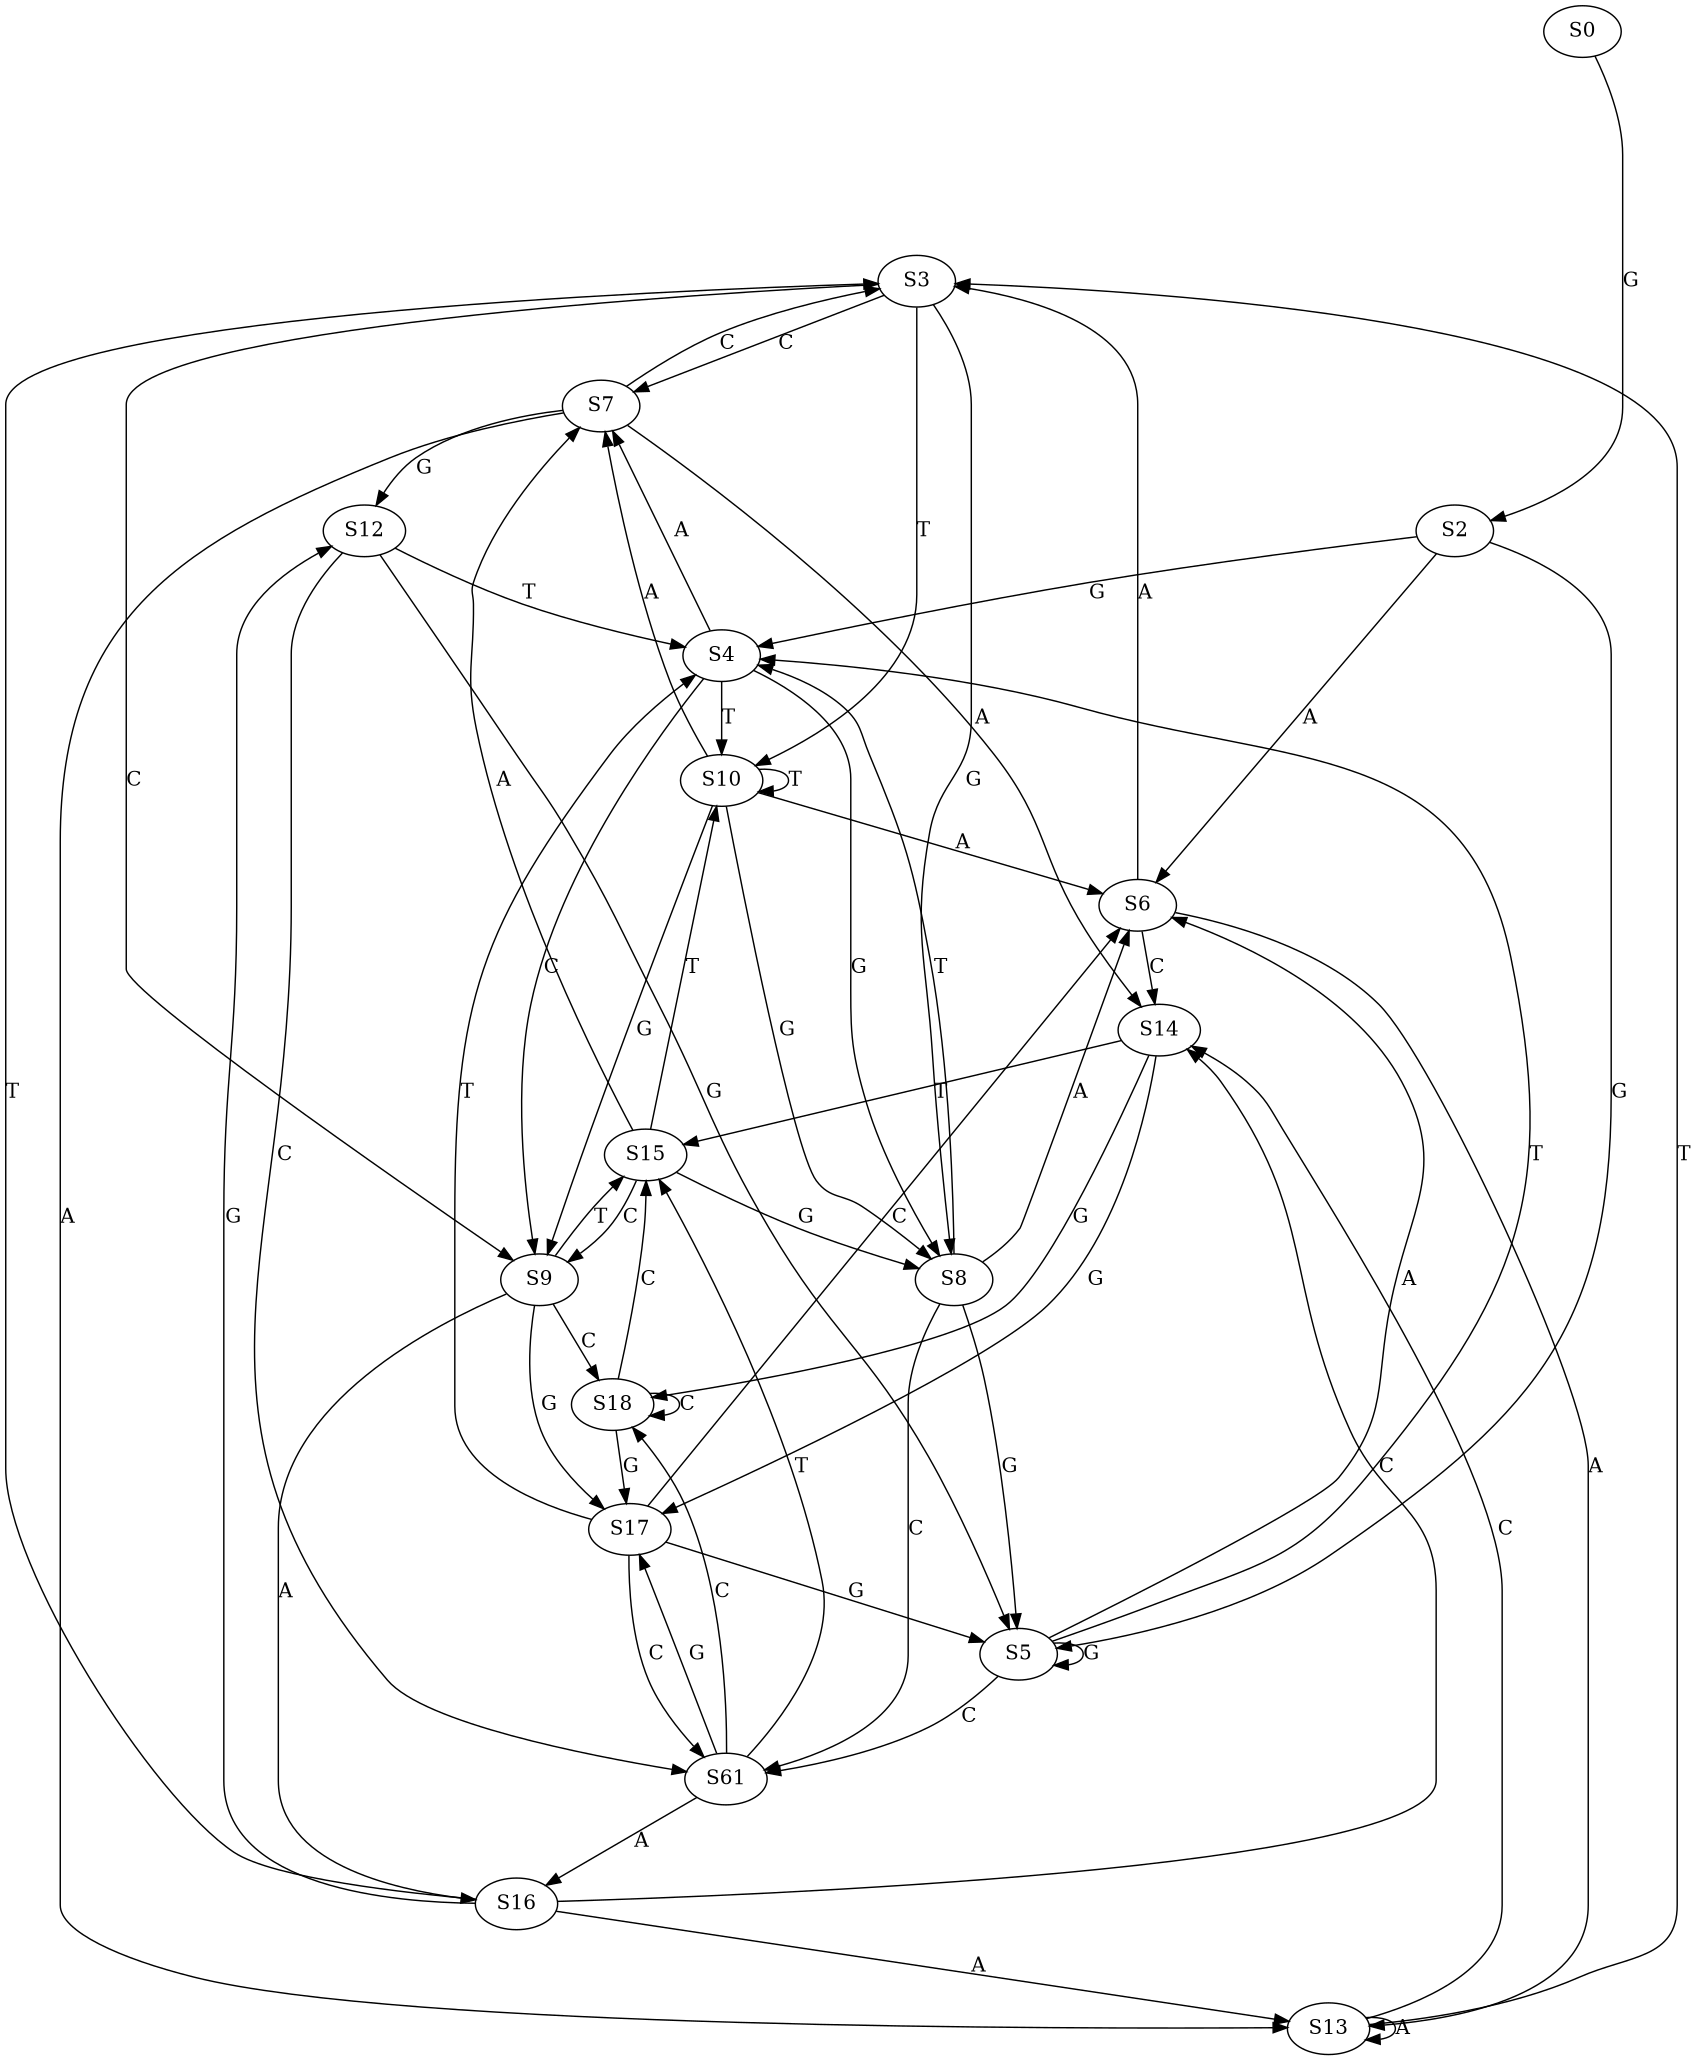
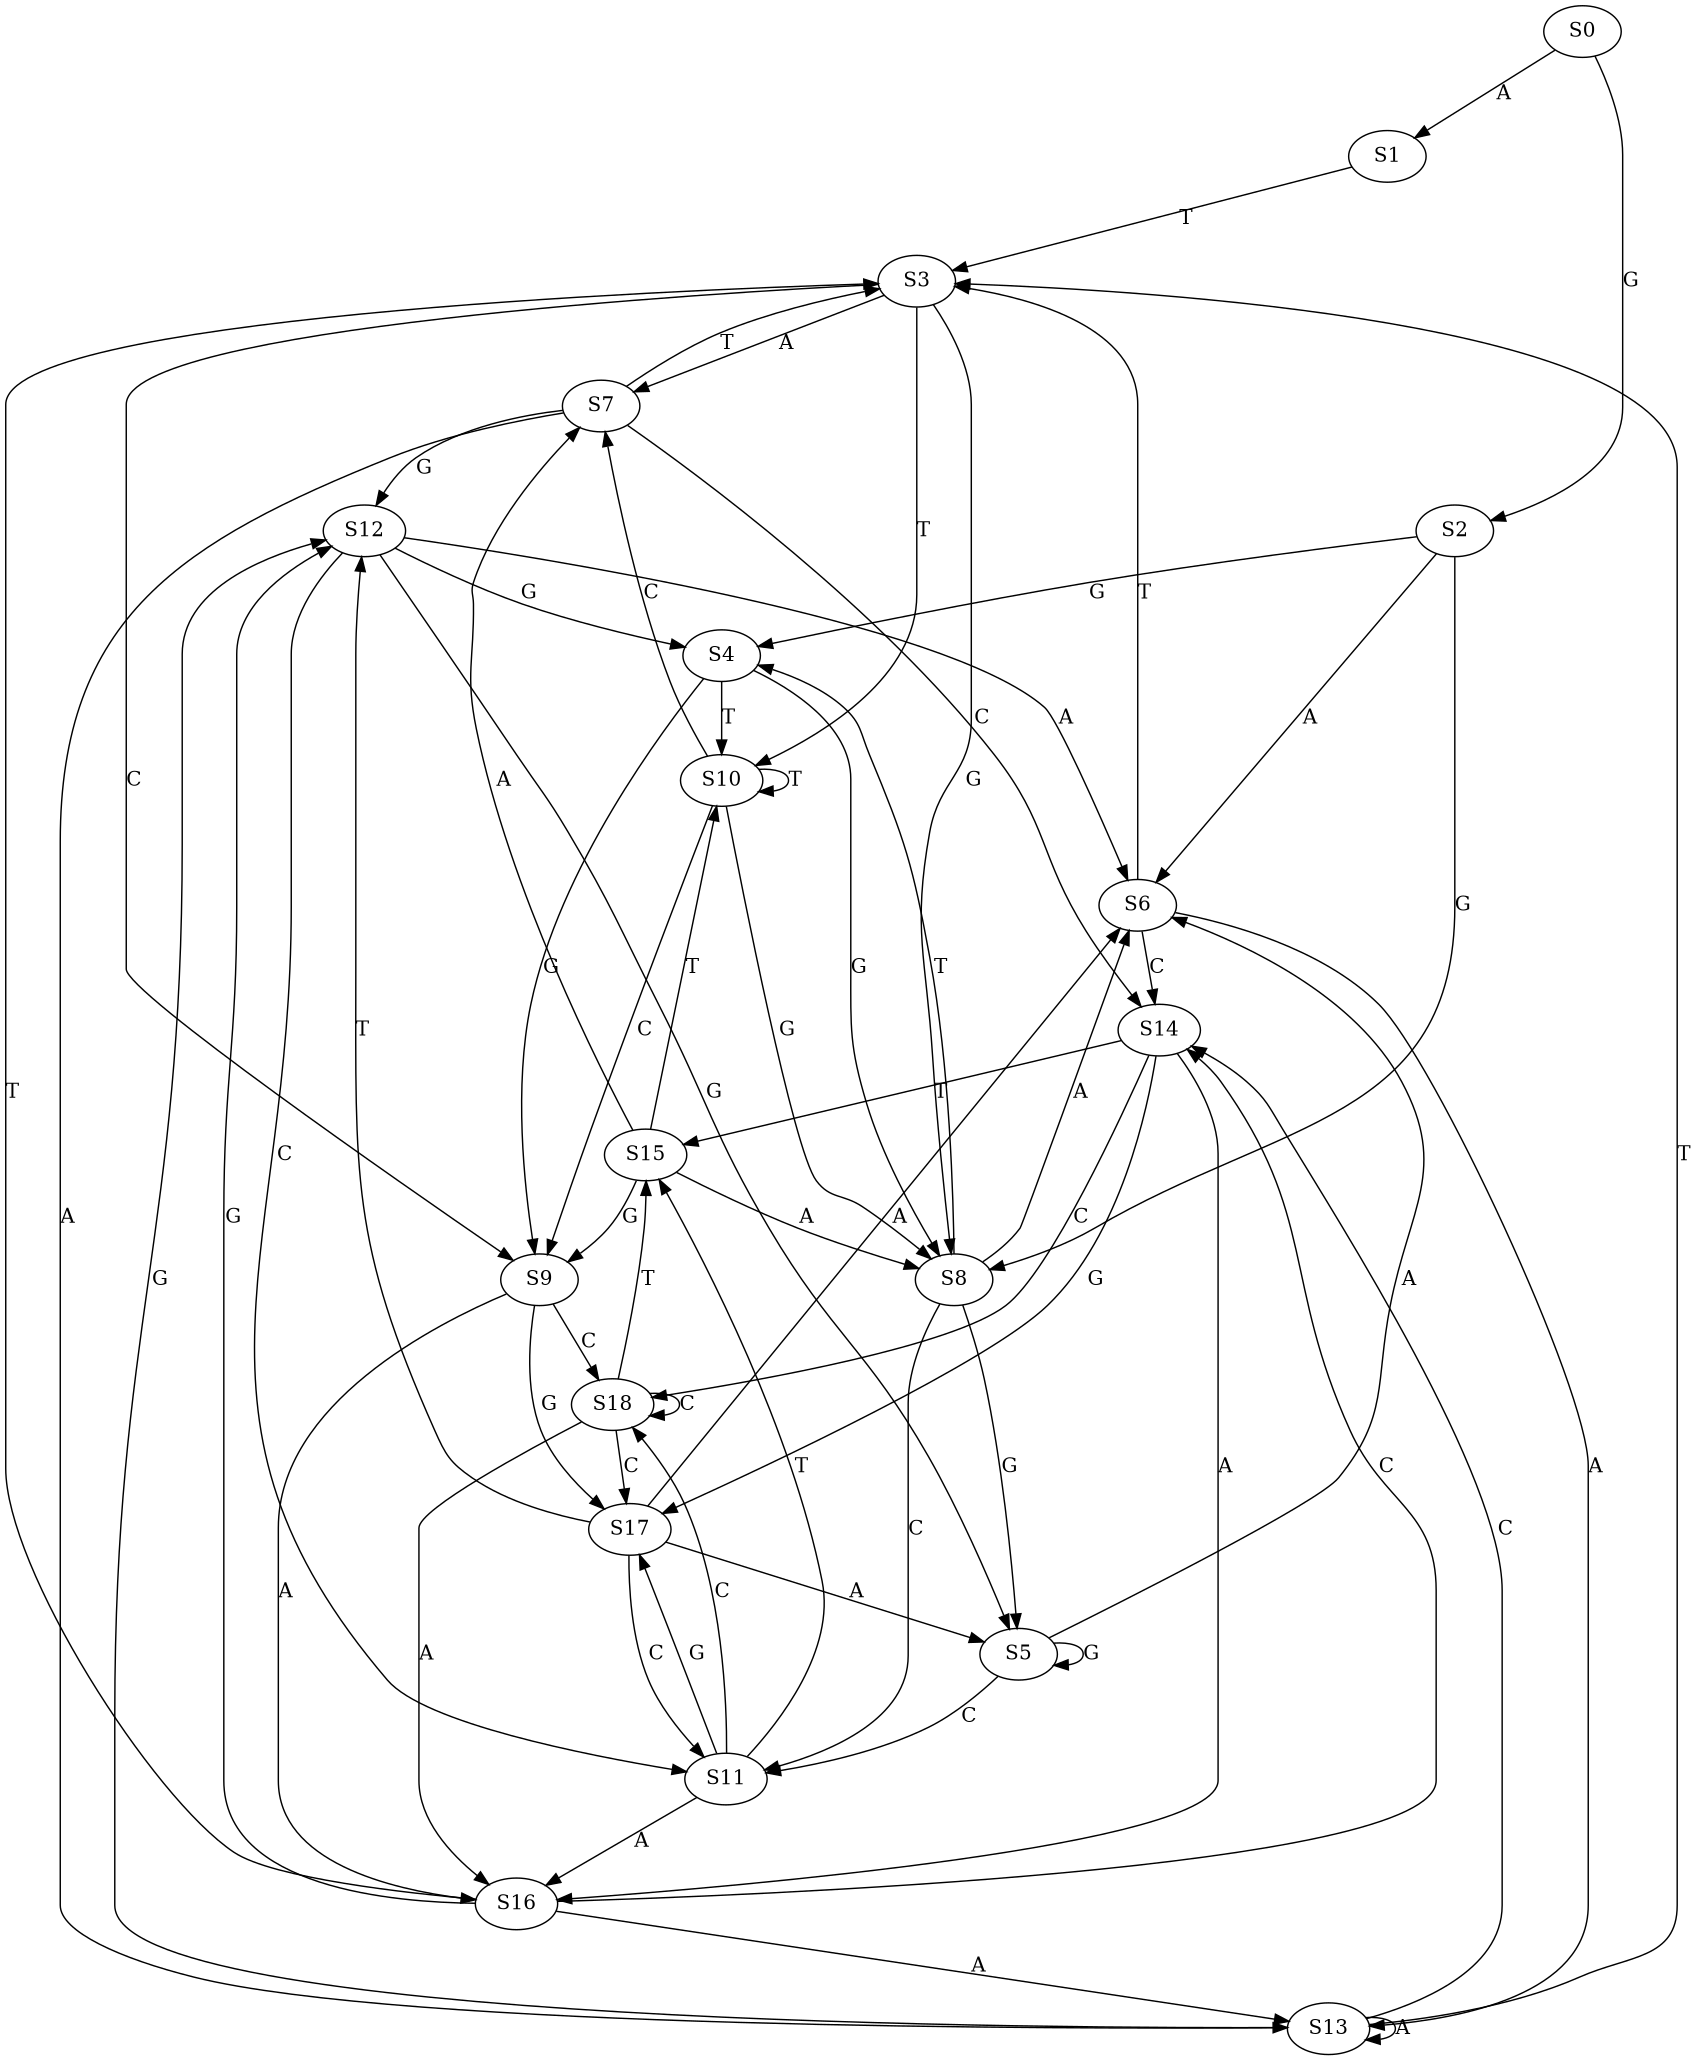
none -> (1387, 156)
(727, 344) -> (727, 344)
(786, 344) -> (786, 344)
(665, 538) -> none
(529, 593) -> (529, 593)
(651, 593) -> (651, 593)
(1145, 593) -> (1145, 593)
(982, 718) -> (982, 718)
(915, 839) -> (819, 617)
(552, 968) -> (552, 968)
(1517, 997) -> none
(645, 1030) -> (645, 1030)
(459, 1105) -> (356, 1101)
(1602, 1210) -> (1422, 1035)
(631, 1217) -> (631, 1217)
(806, 1217) -> (806, 1217)
(900, 1217) -> (900, 1217)
(1081, 1217) -> (1081, 1217)
(583, 1220) -> none
(648, 1280) -> (648, 1280)
(631, 1467) -> (631, 1467)
(857, 1592) -> (857, 1592)
none -> (419, 1614)
none -> (1218, 1745)
(726, 1779) -> (726, 1779)
none -> (115, 1785)
